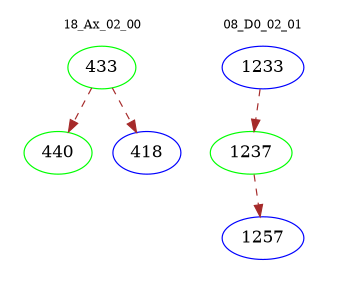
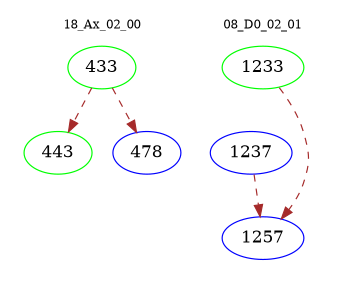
(263, 68) -> (263, 68)
(258, 104) -> (307, 147)
(58, 153) -> (58, 153)
(147, 153) -> (147, 153)
(251, 153) -> (251, 153)
